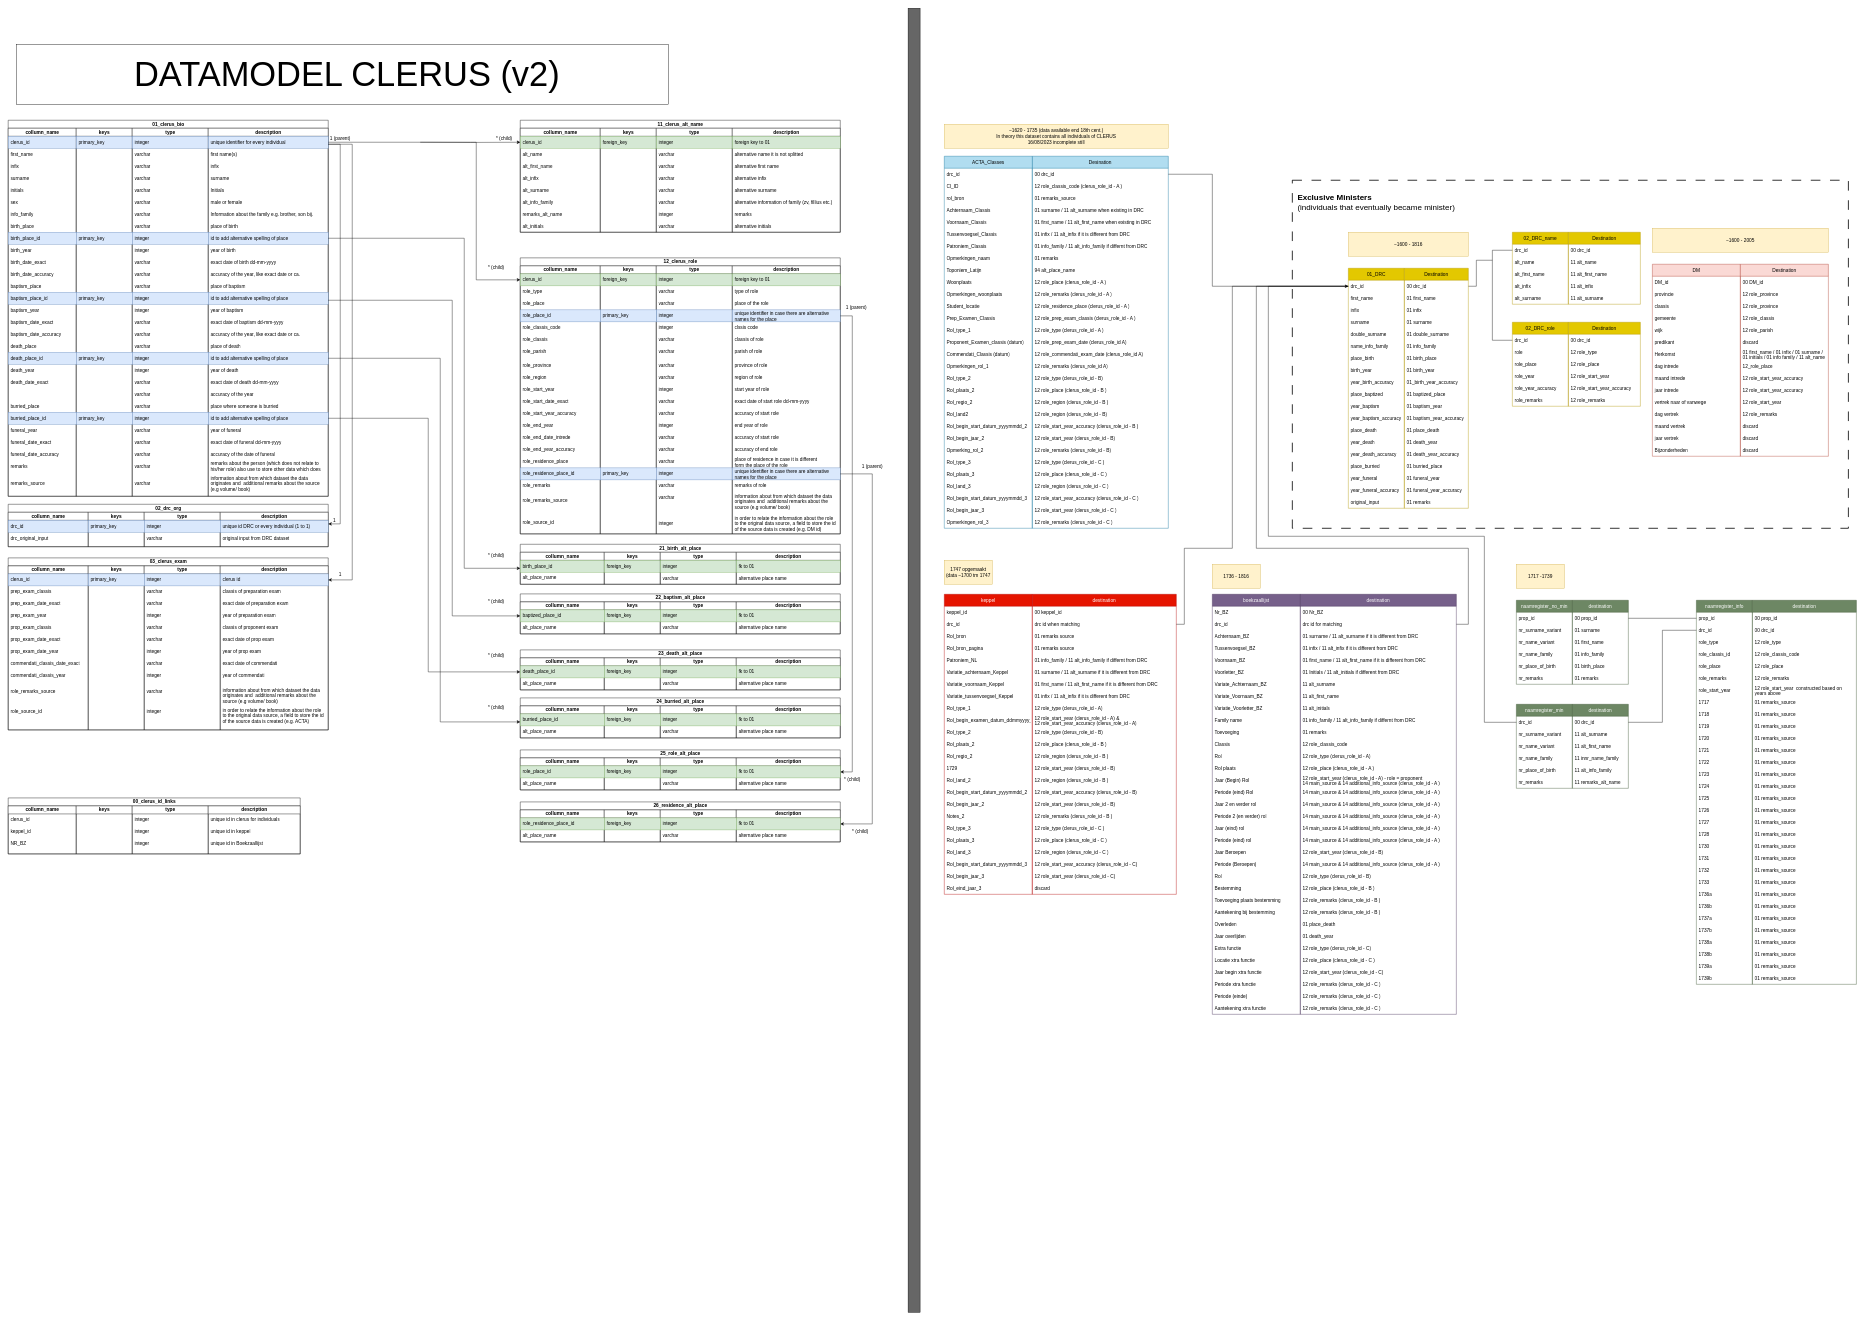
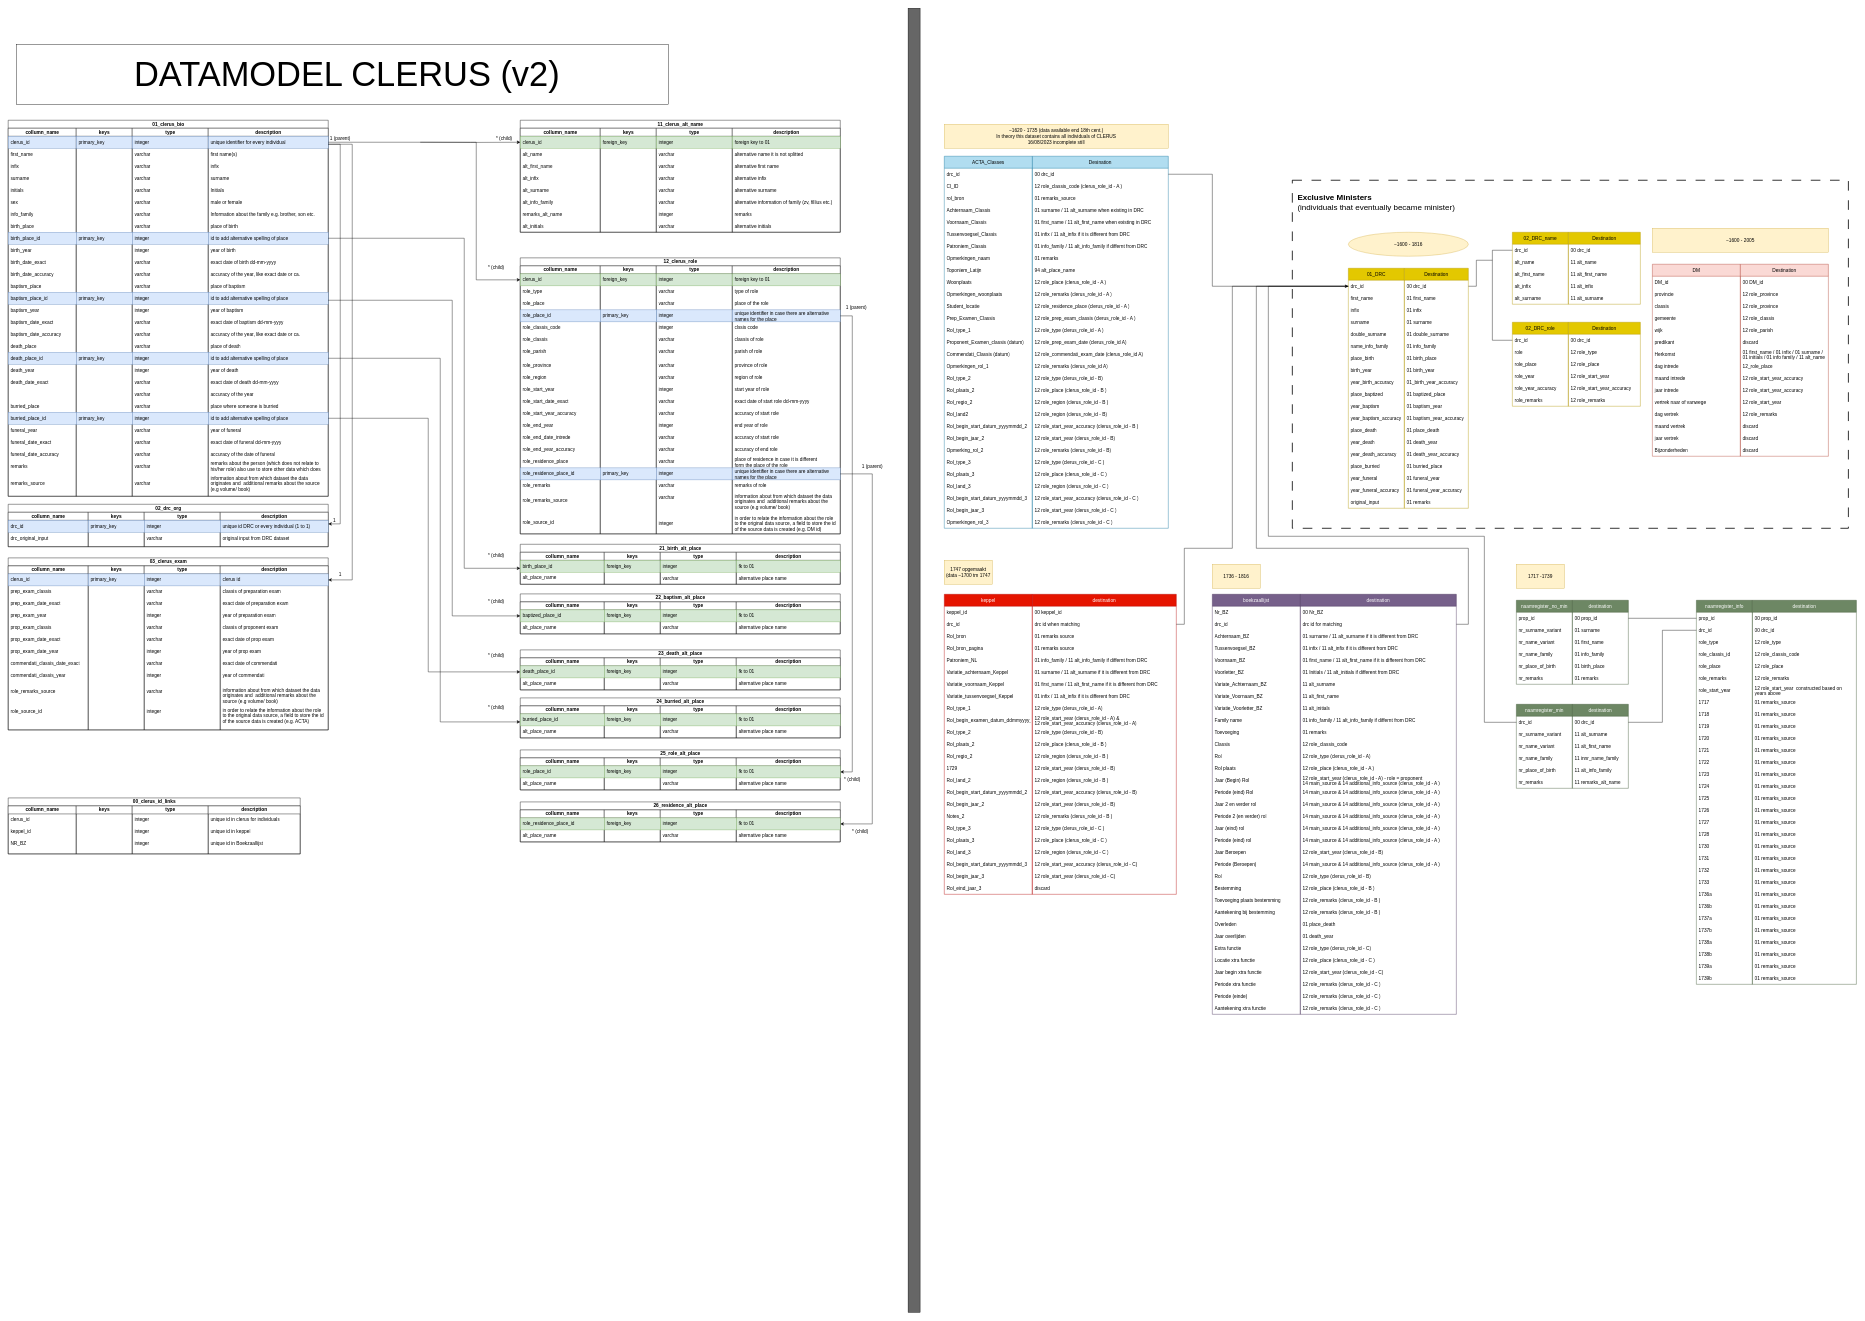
(269, 214) -> (269, 214)
(1408, 244) -> (1408, 244)
